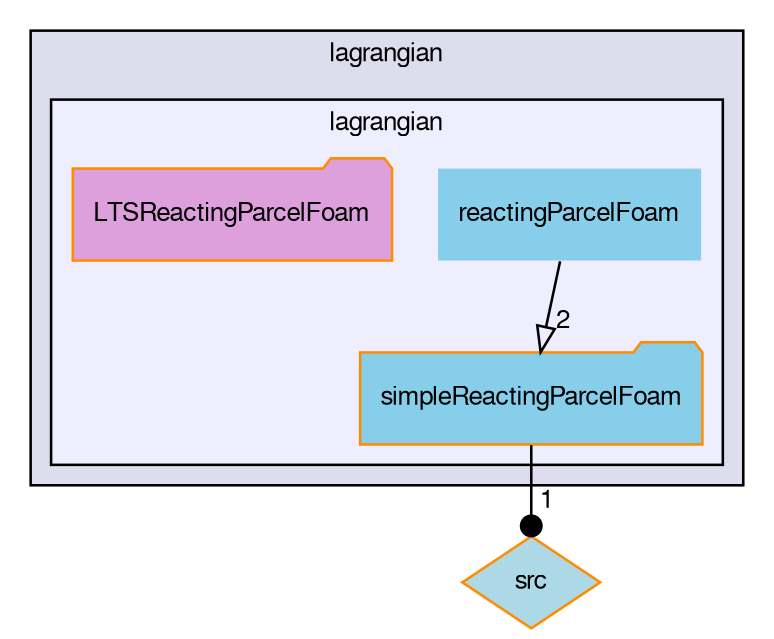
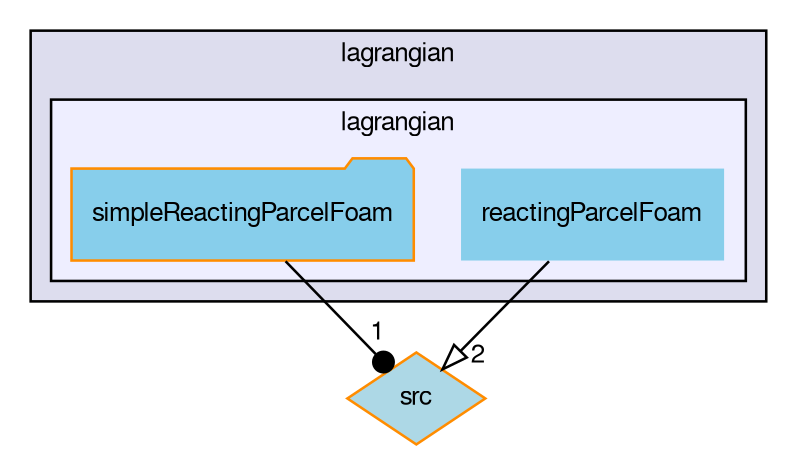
(232, 215) -> none
(553, 294) -> (494, 317)
